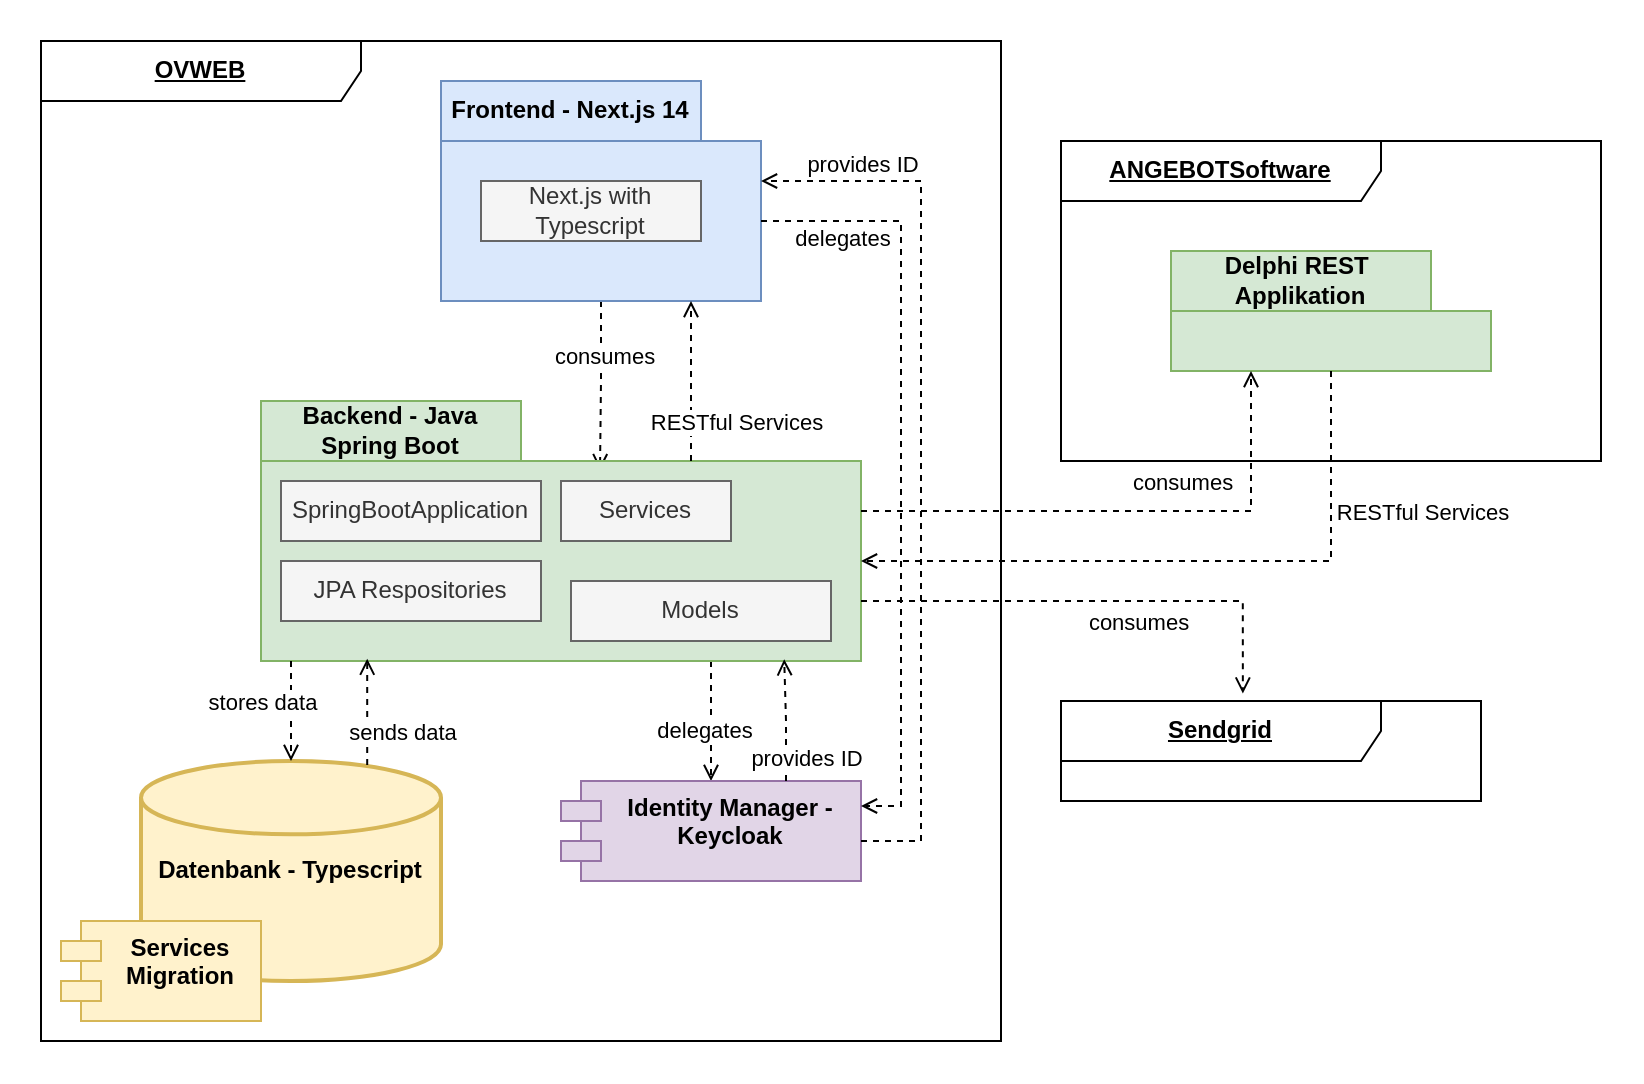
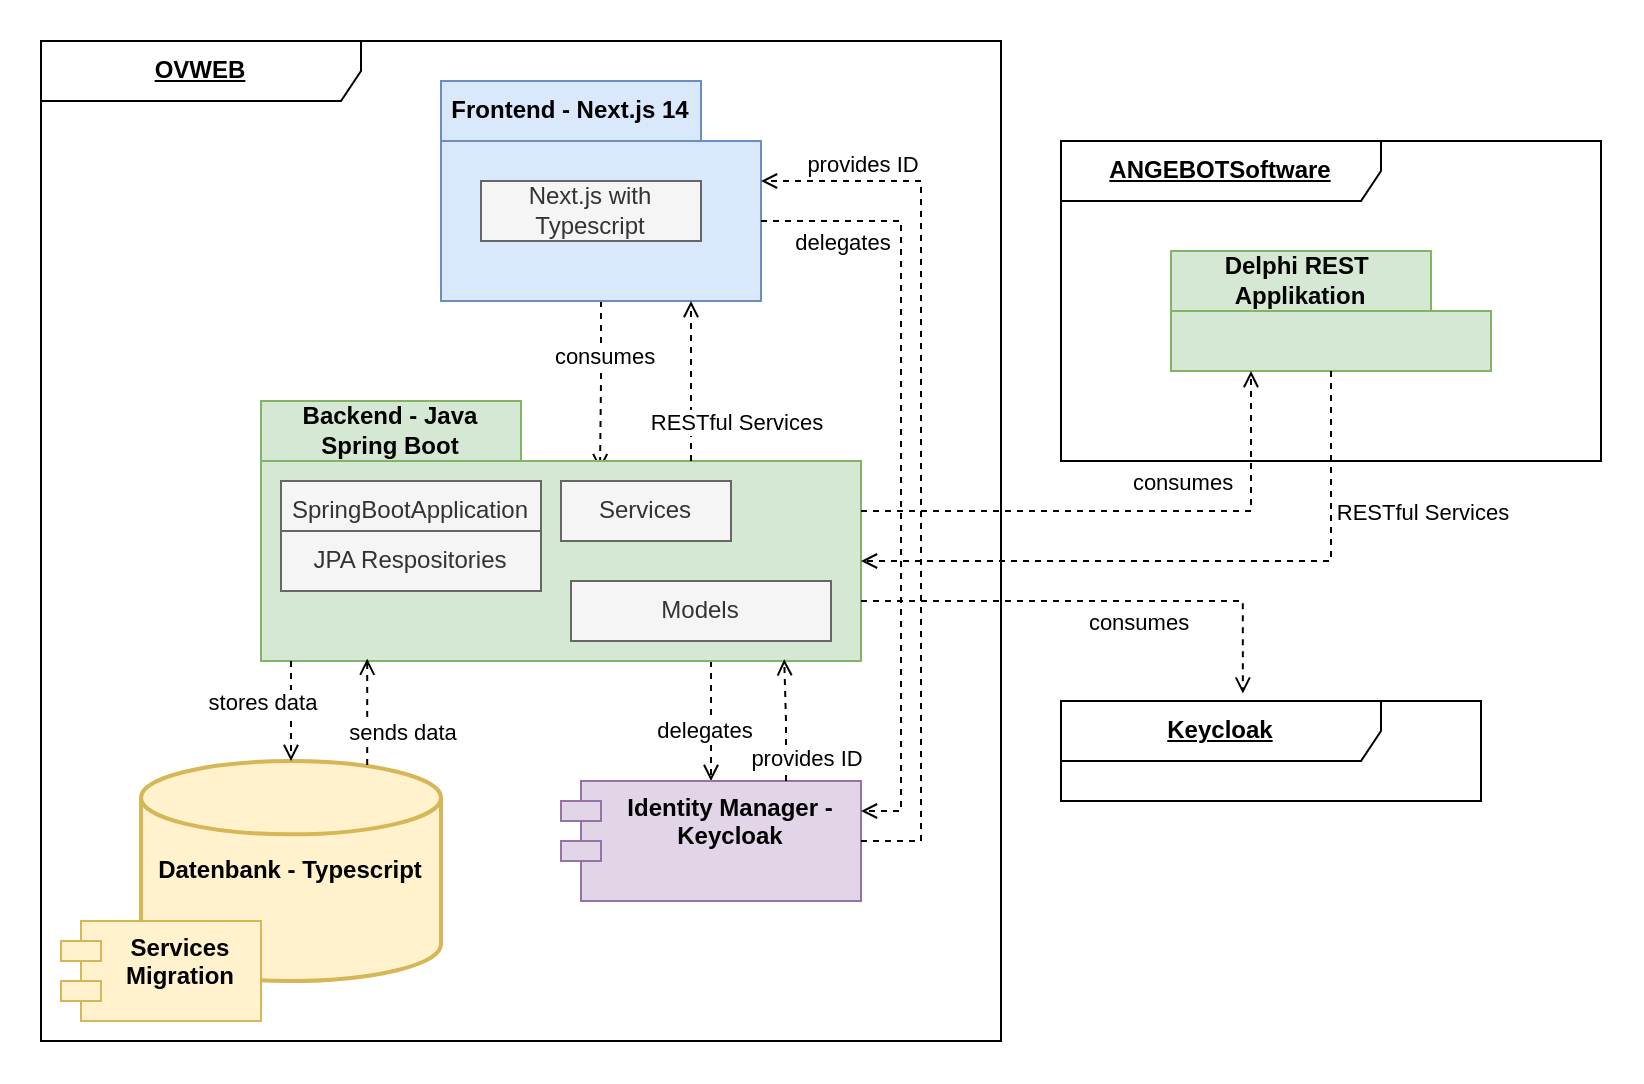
(411, 591) -> (411, 561)
(1221, 731) -> (1221, 731)
(711, 831) -> (711, 841)
